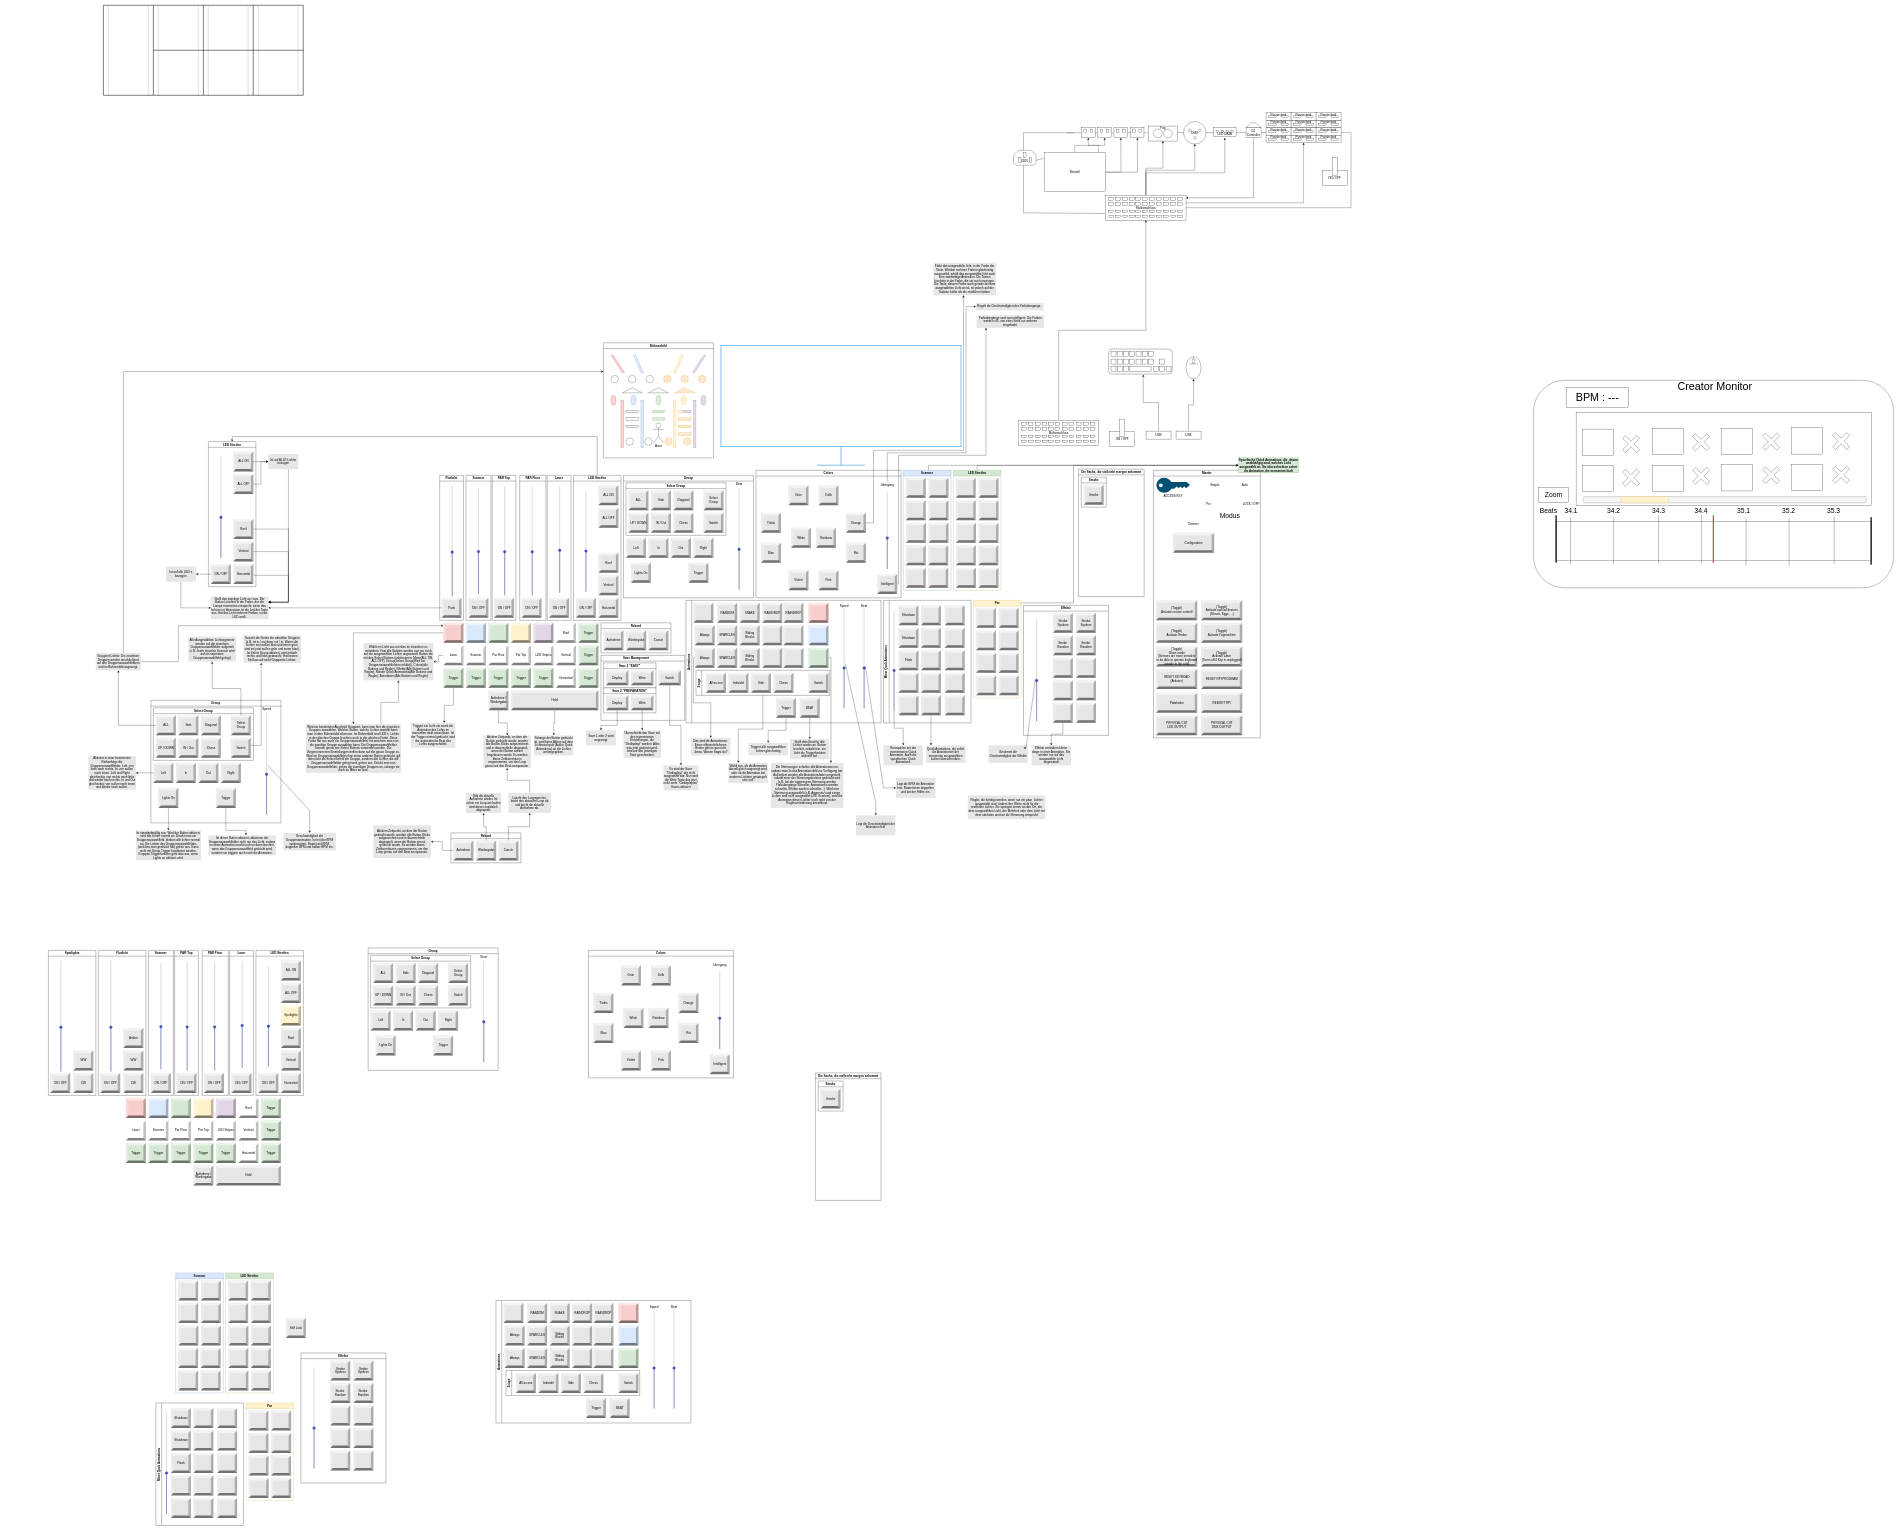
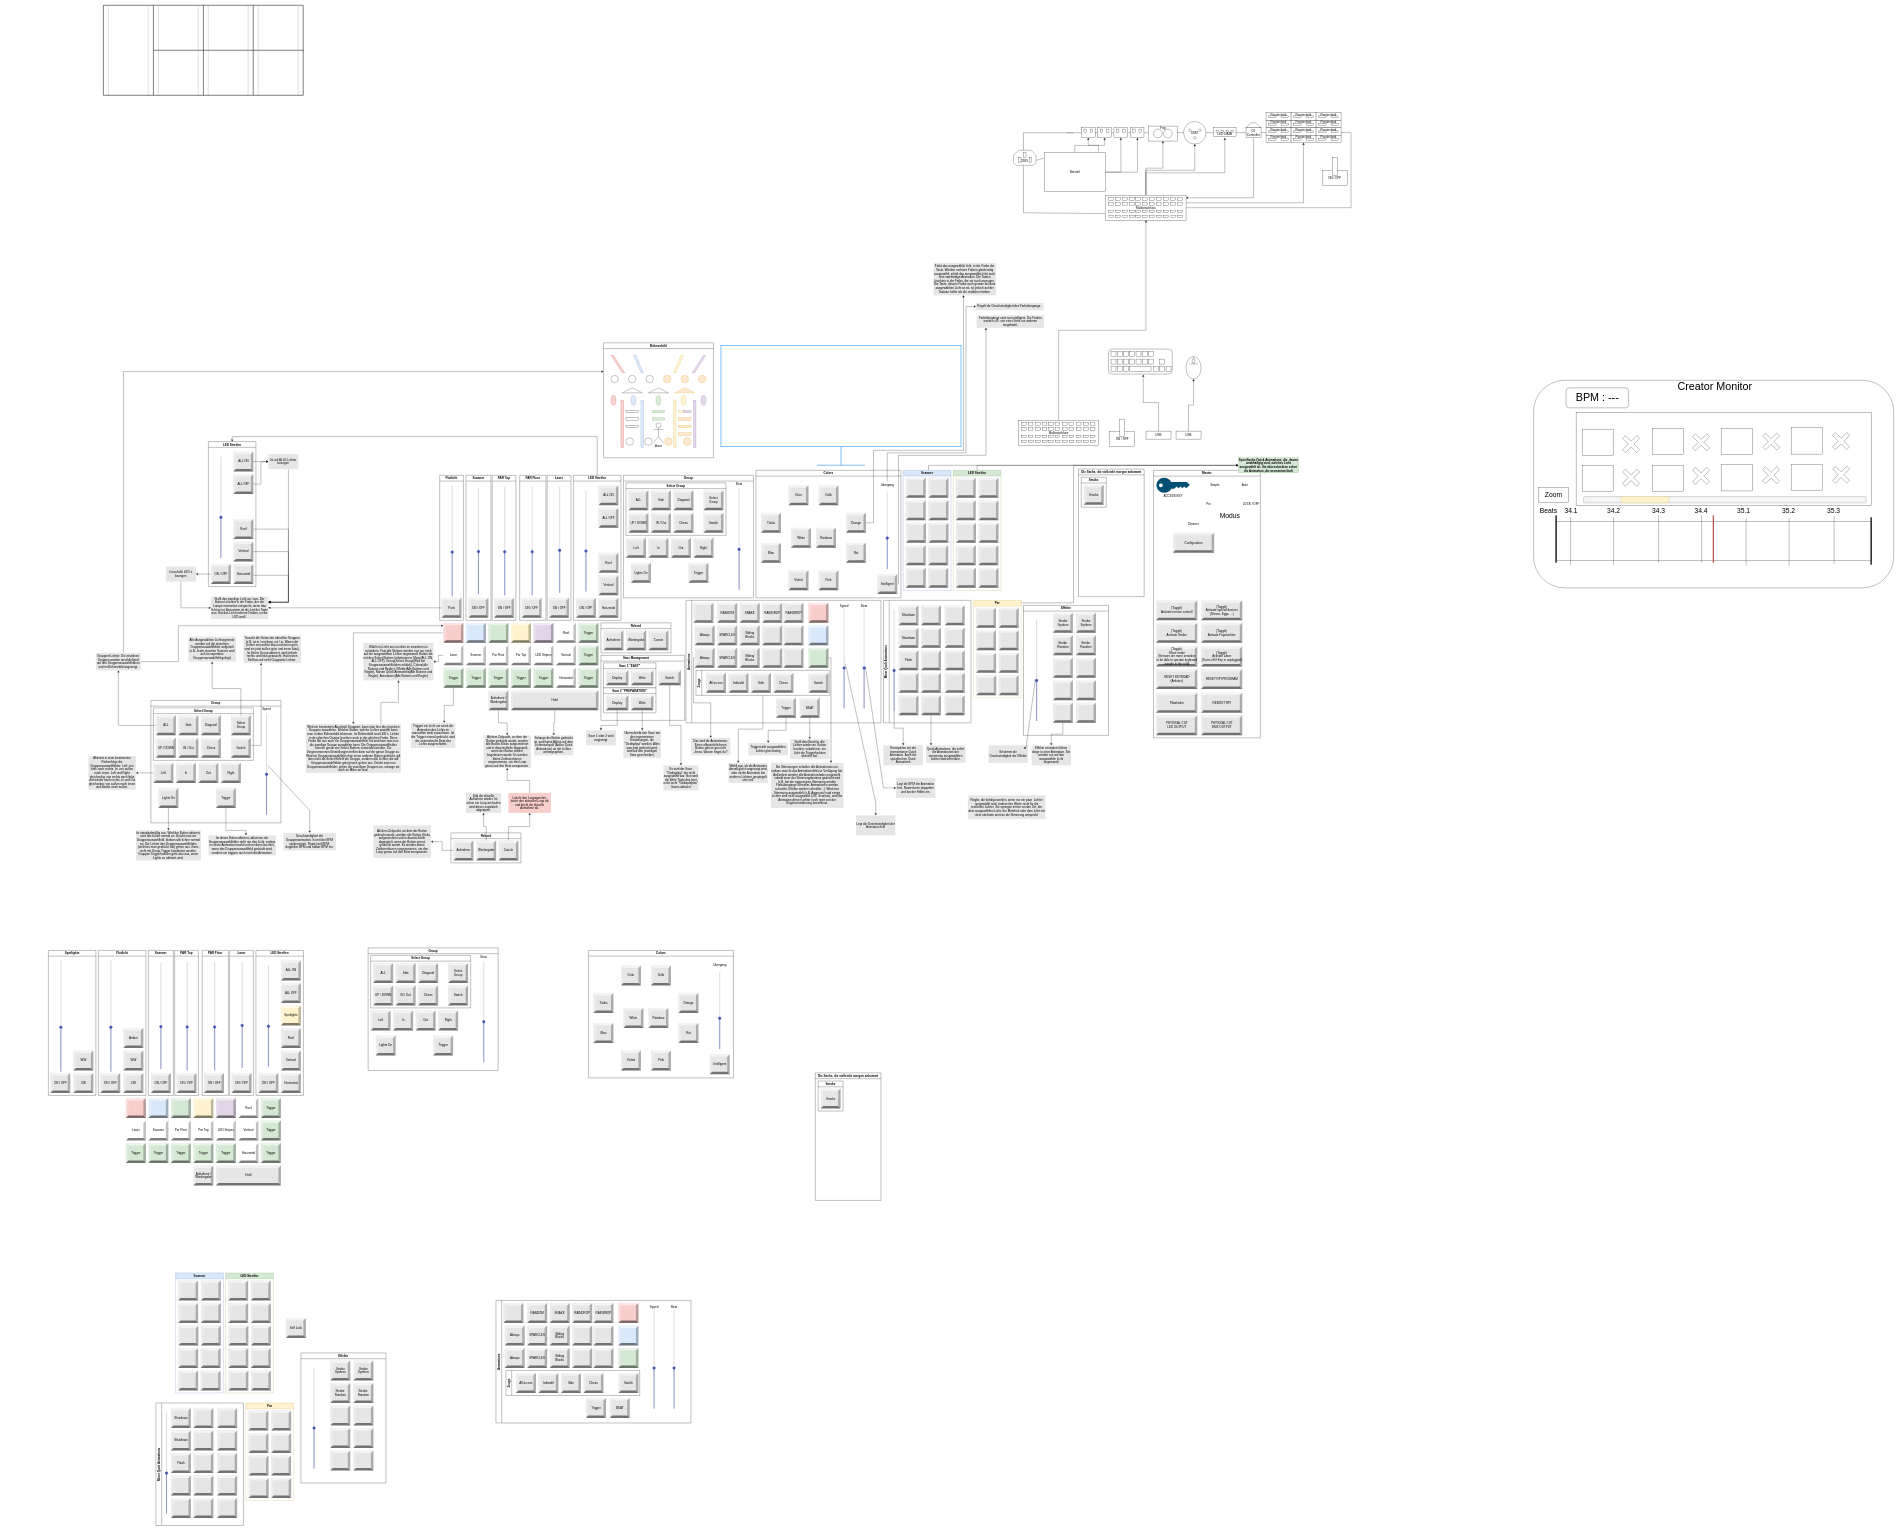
(1597, 398) -> (1597, 398)
(530, 803) -> (530, 803)
